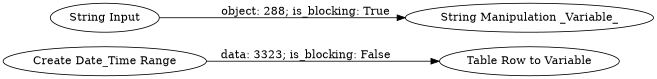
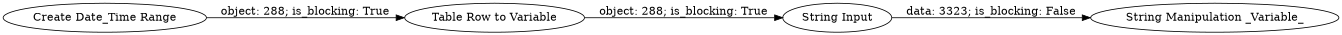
(306, 12) -> (991, 12)
none -> (680, 18)
(306, 55) -> (305, 12)
